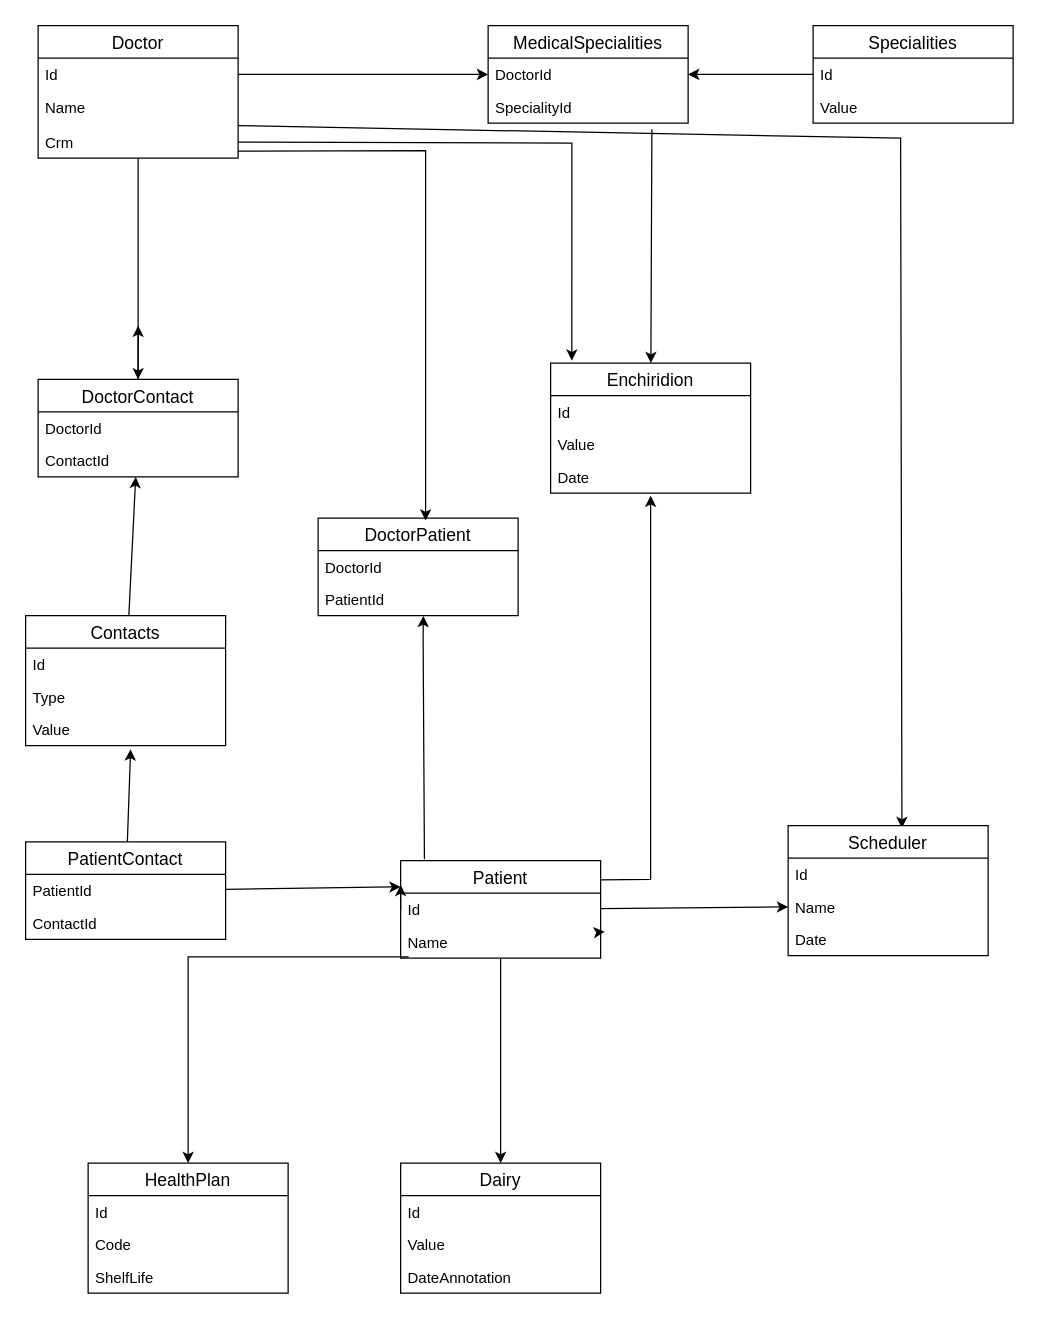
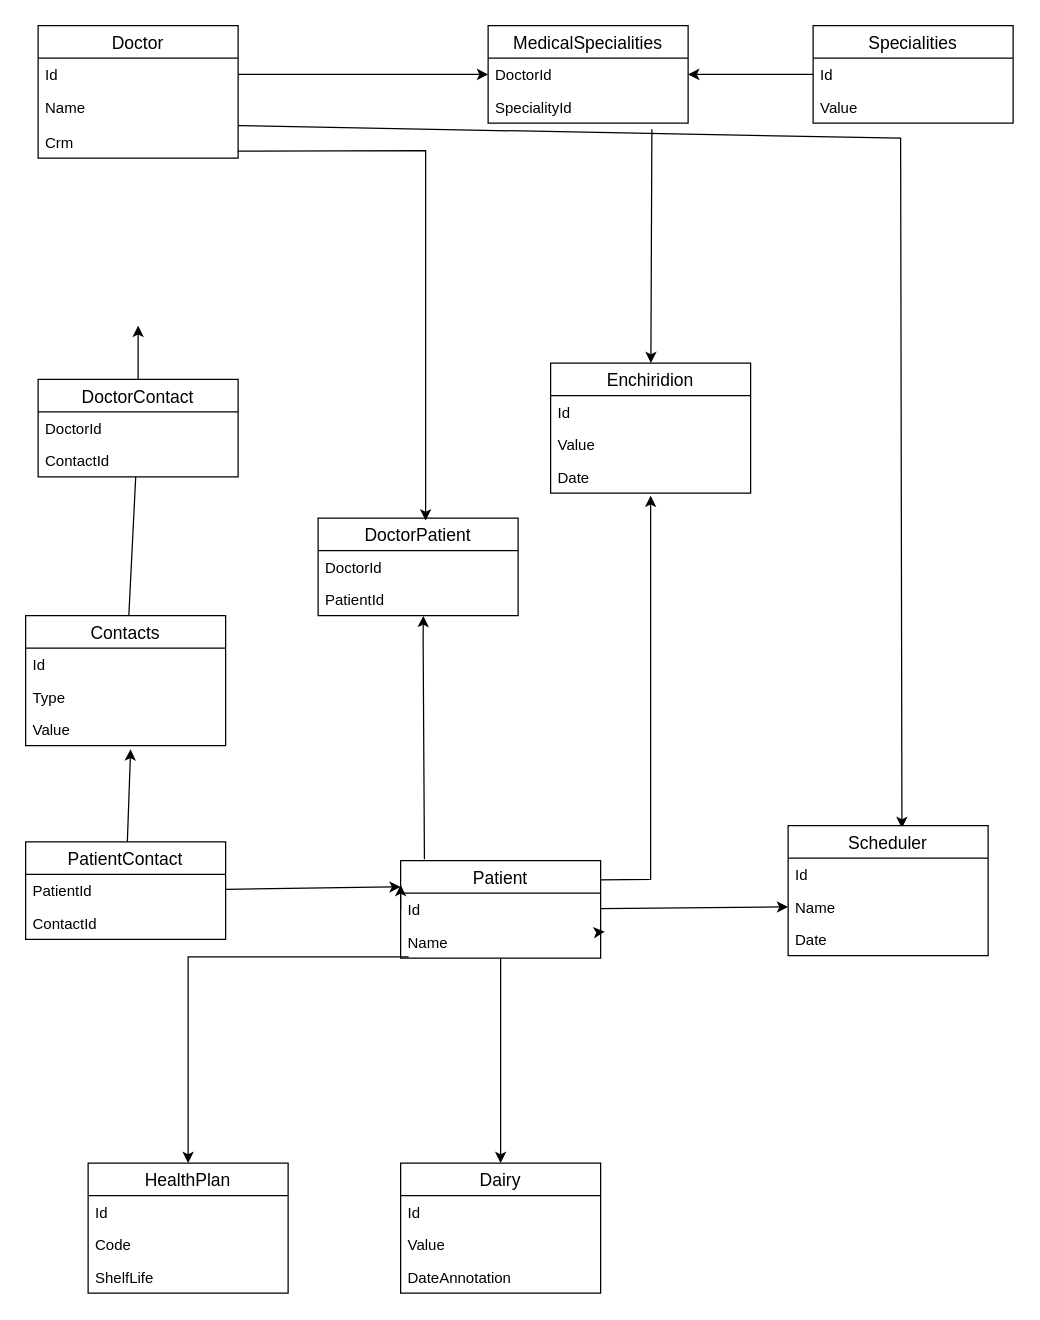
(511, 143) -> none
(138, 244) -> none
(135, 487) -> (135, 484)
